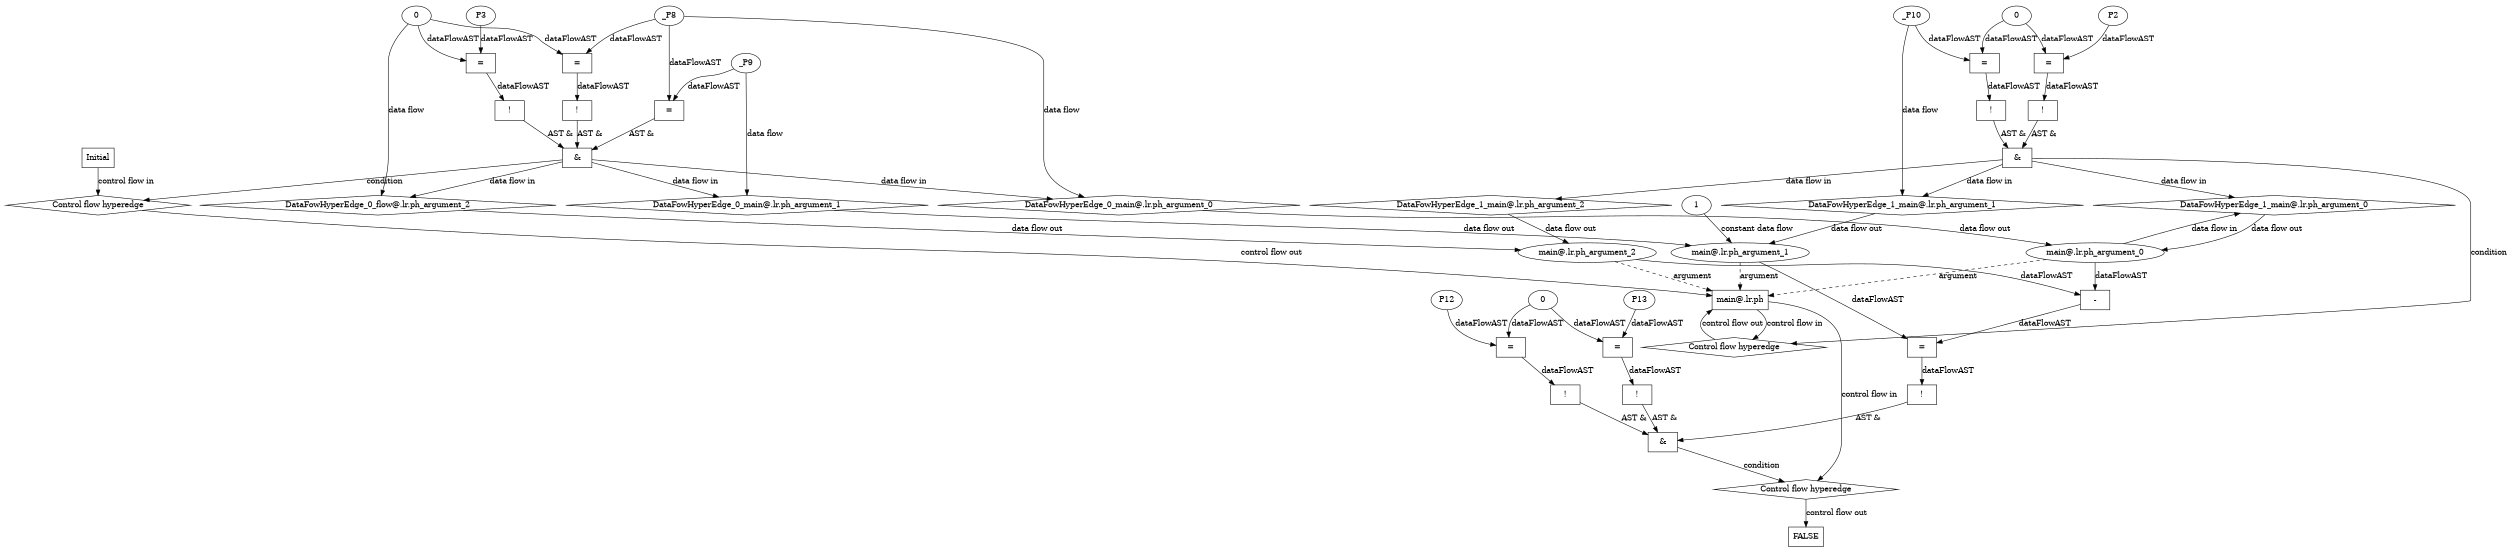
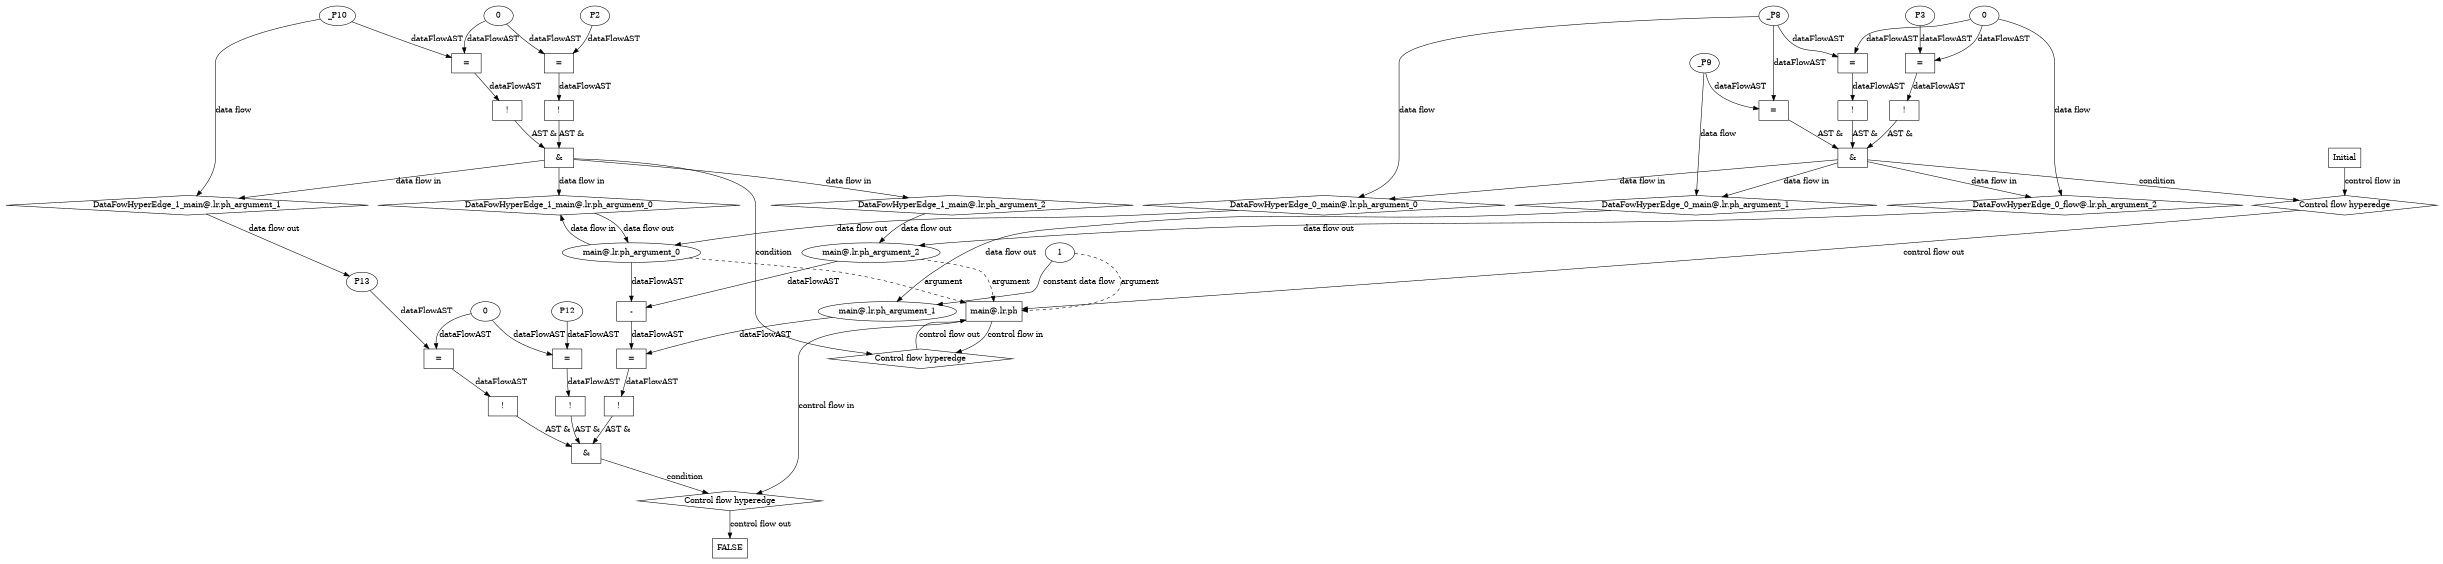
(1825, 228) -> (275, 244)
(1740, 274) -> (1107, 298)
